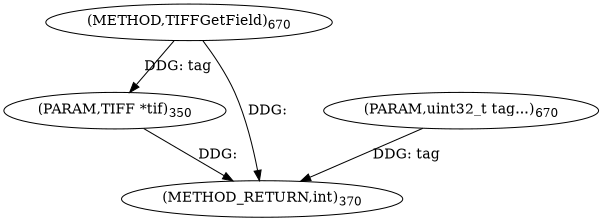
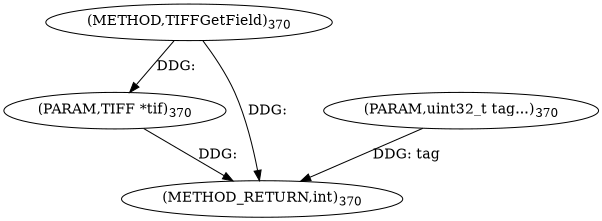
(279, 21) -> (279, 21)
(178, 67) -> (178, 67)
(180, 109) -> (180, 109)
(547, 109) -> (547, 109)
